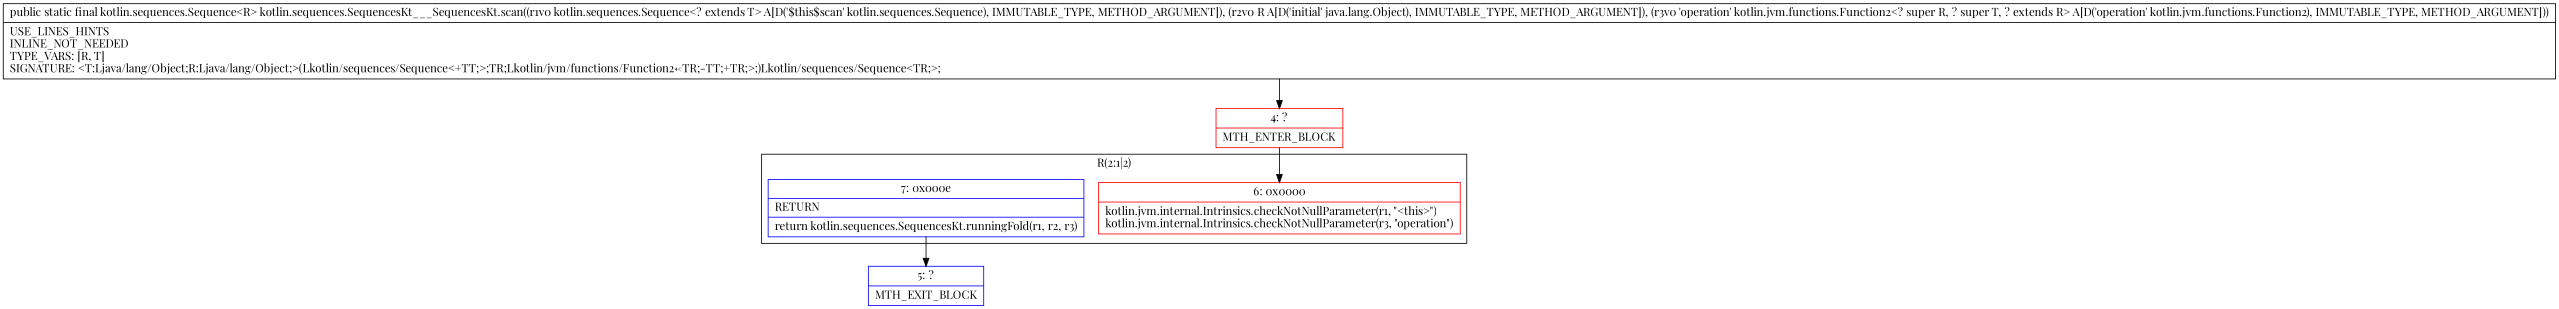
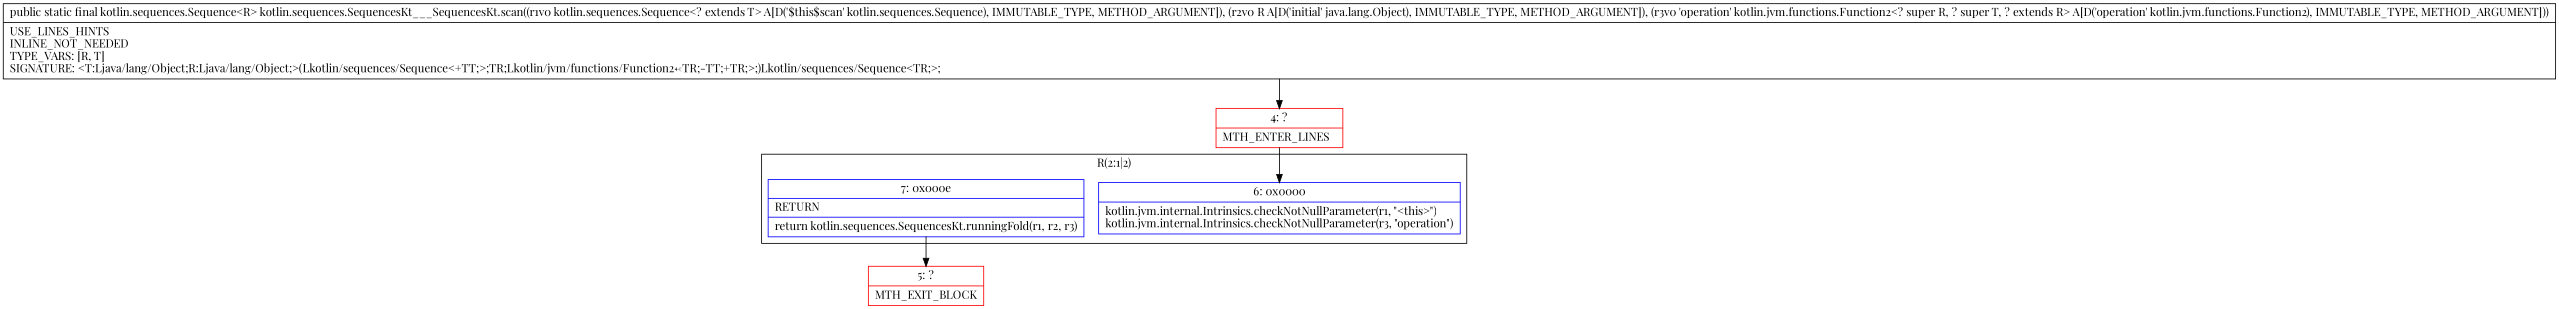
(1279, 137) -> (1276, 137)
(1279, 208) -> (1279, 208)
(926, 286) -> (926, 286)
